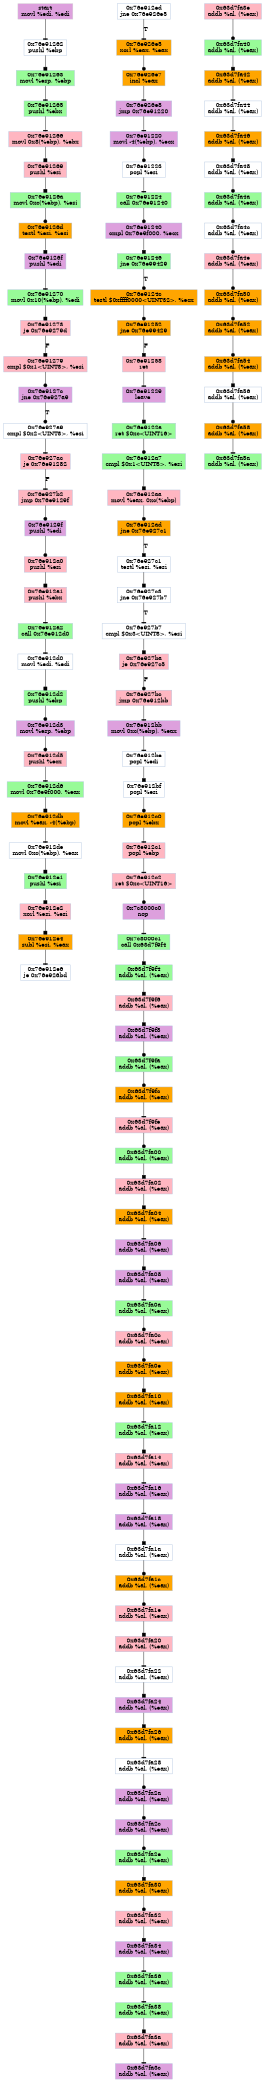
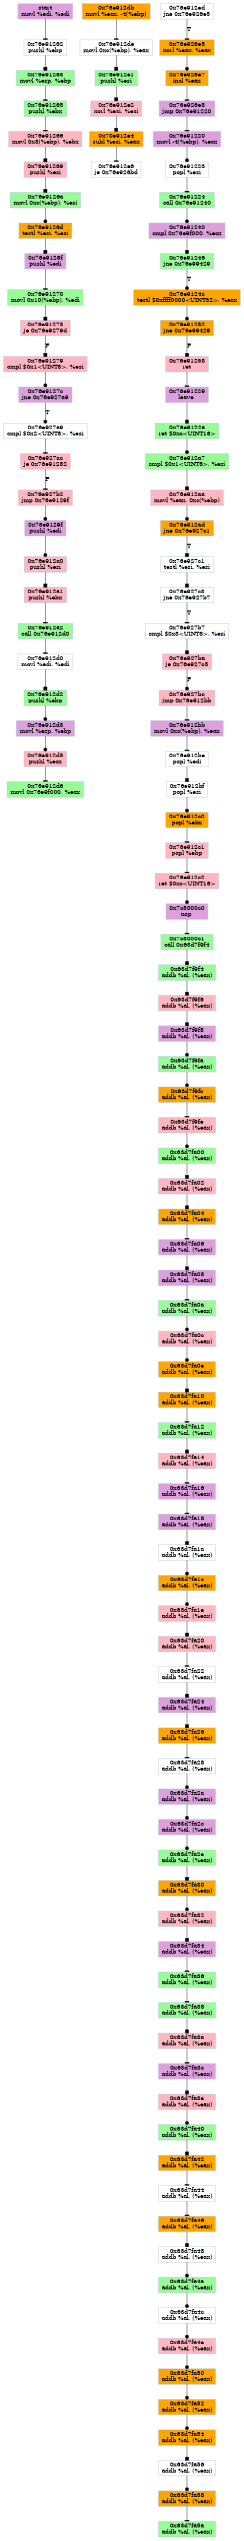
(45, 803) -> none
(45, 942) -> (116, 139)
none -> (187, 2085)
